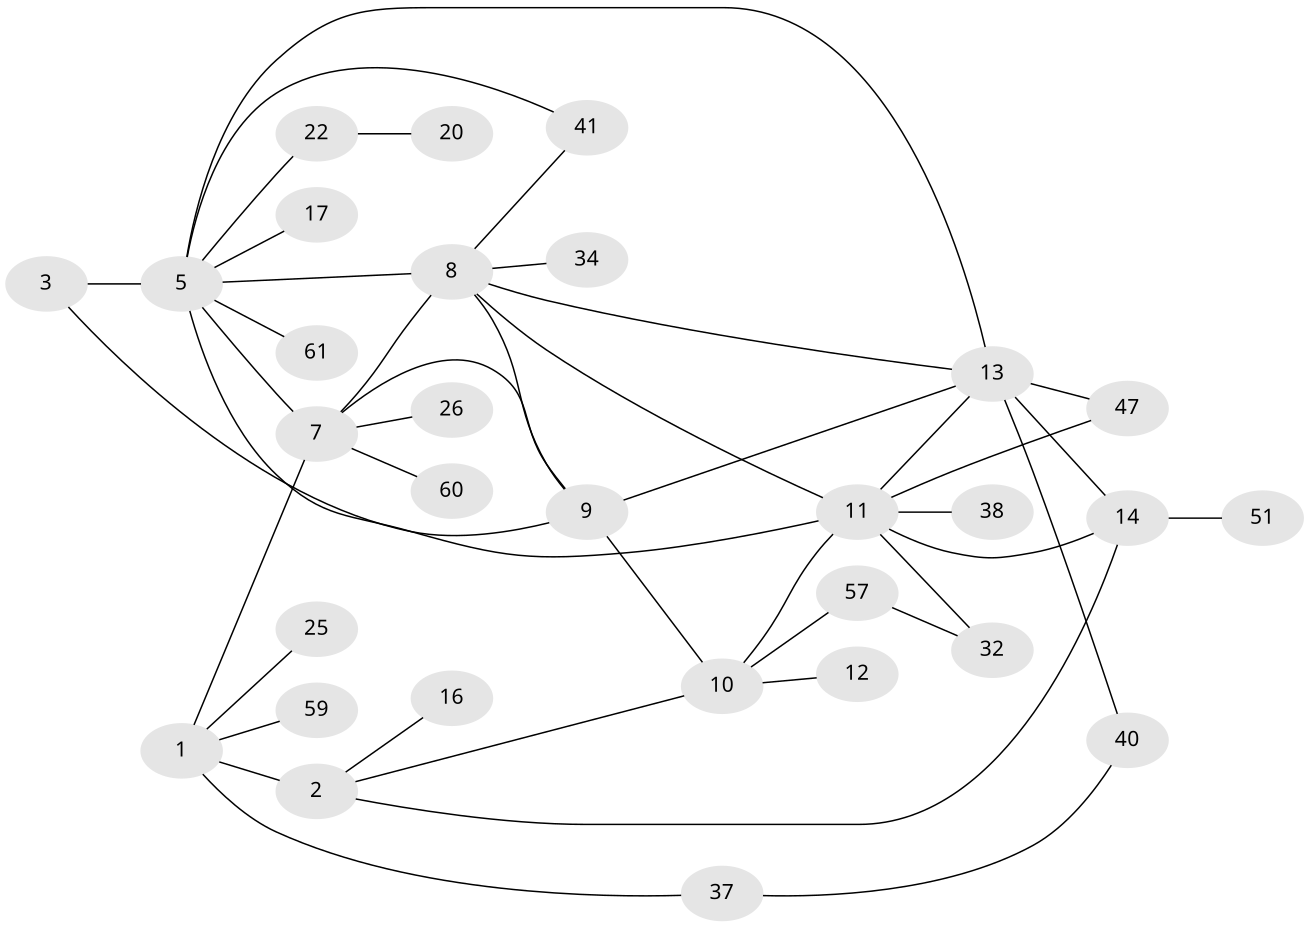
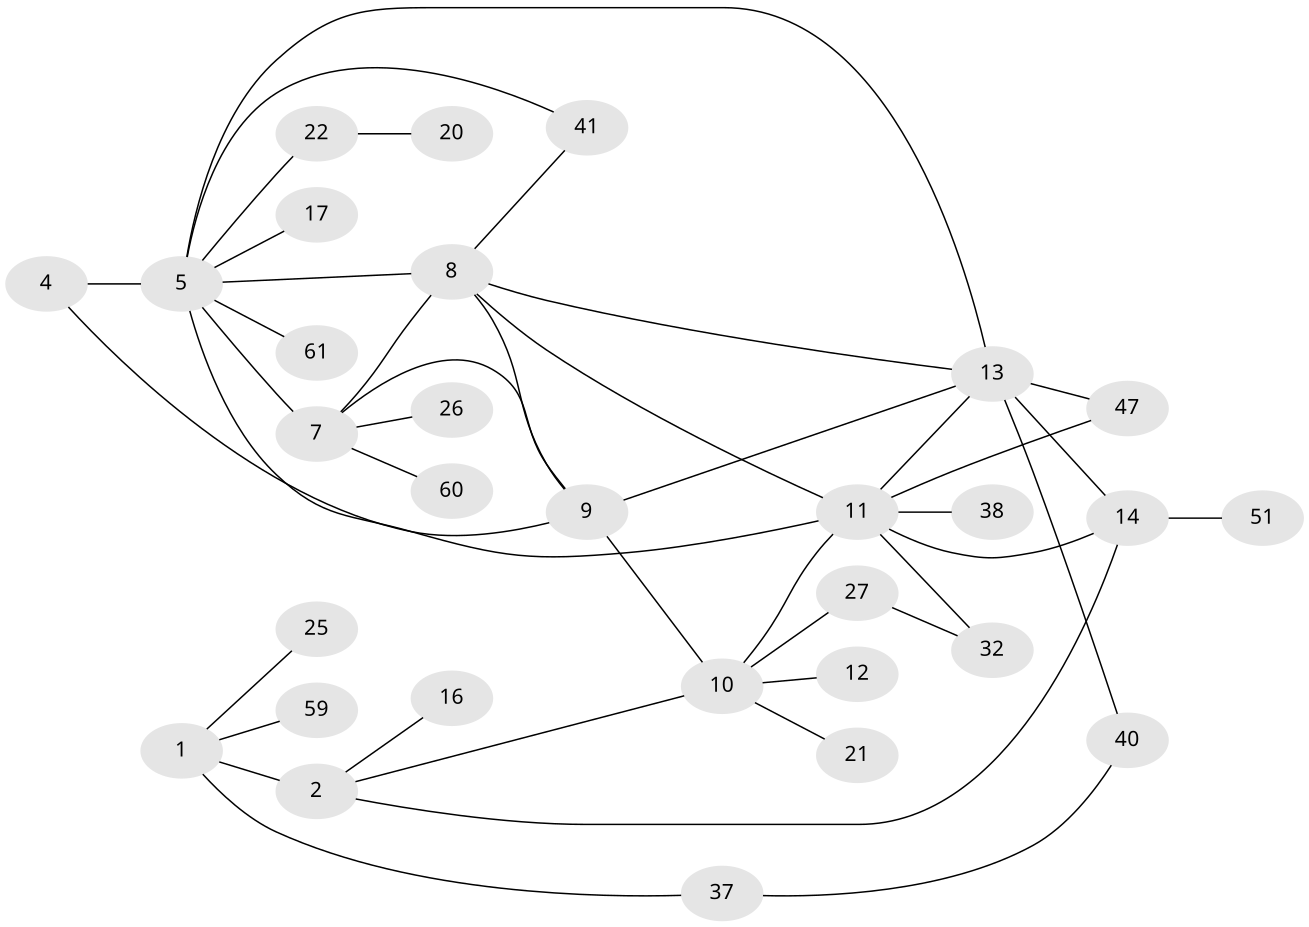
(587, 260) -> none
(47, 284) -> (47, 284)
(249, 592) -> none
(857, 593) -> (857, 593)
none -> (857, 755)
